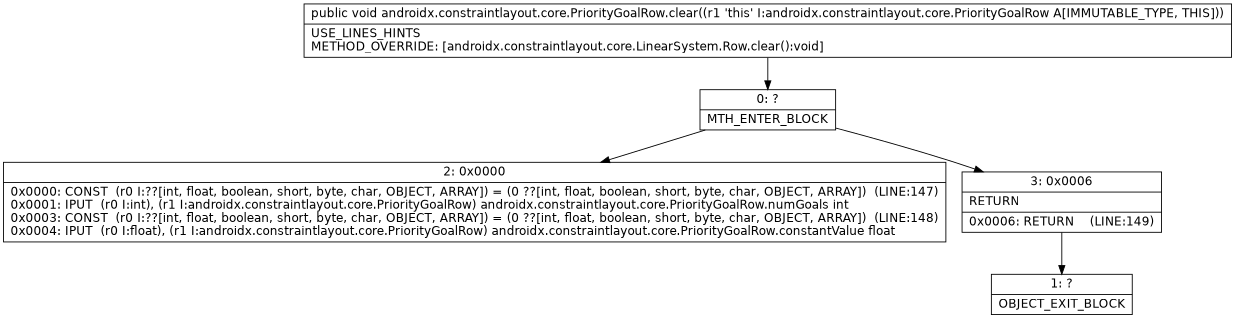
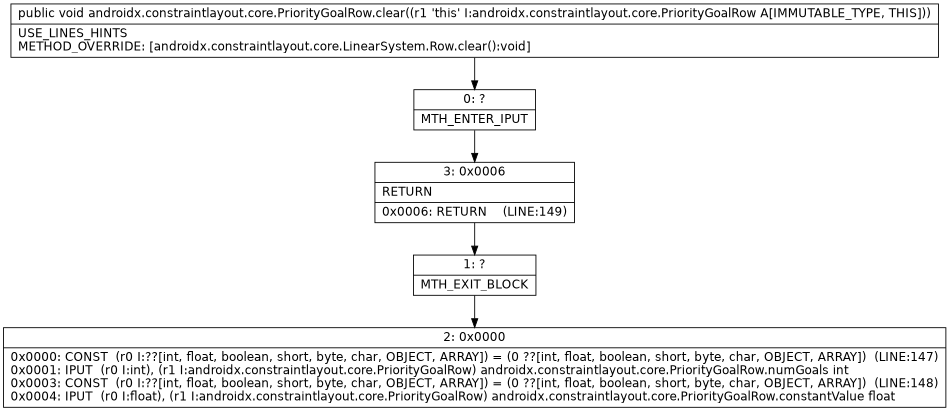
(768, 119) -> (475, 119)
(657, 145) -> (475, 307)
(1062, 304) -> (475, 285)
